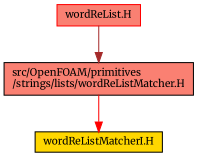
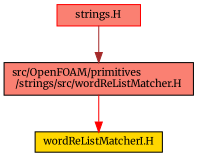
(99, 15) -> (99, 15)
(99, 79) -> (99, 79)
